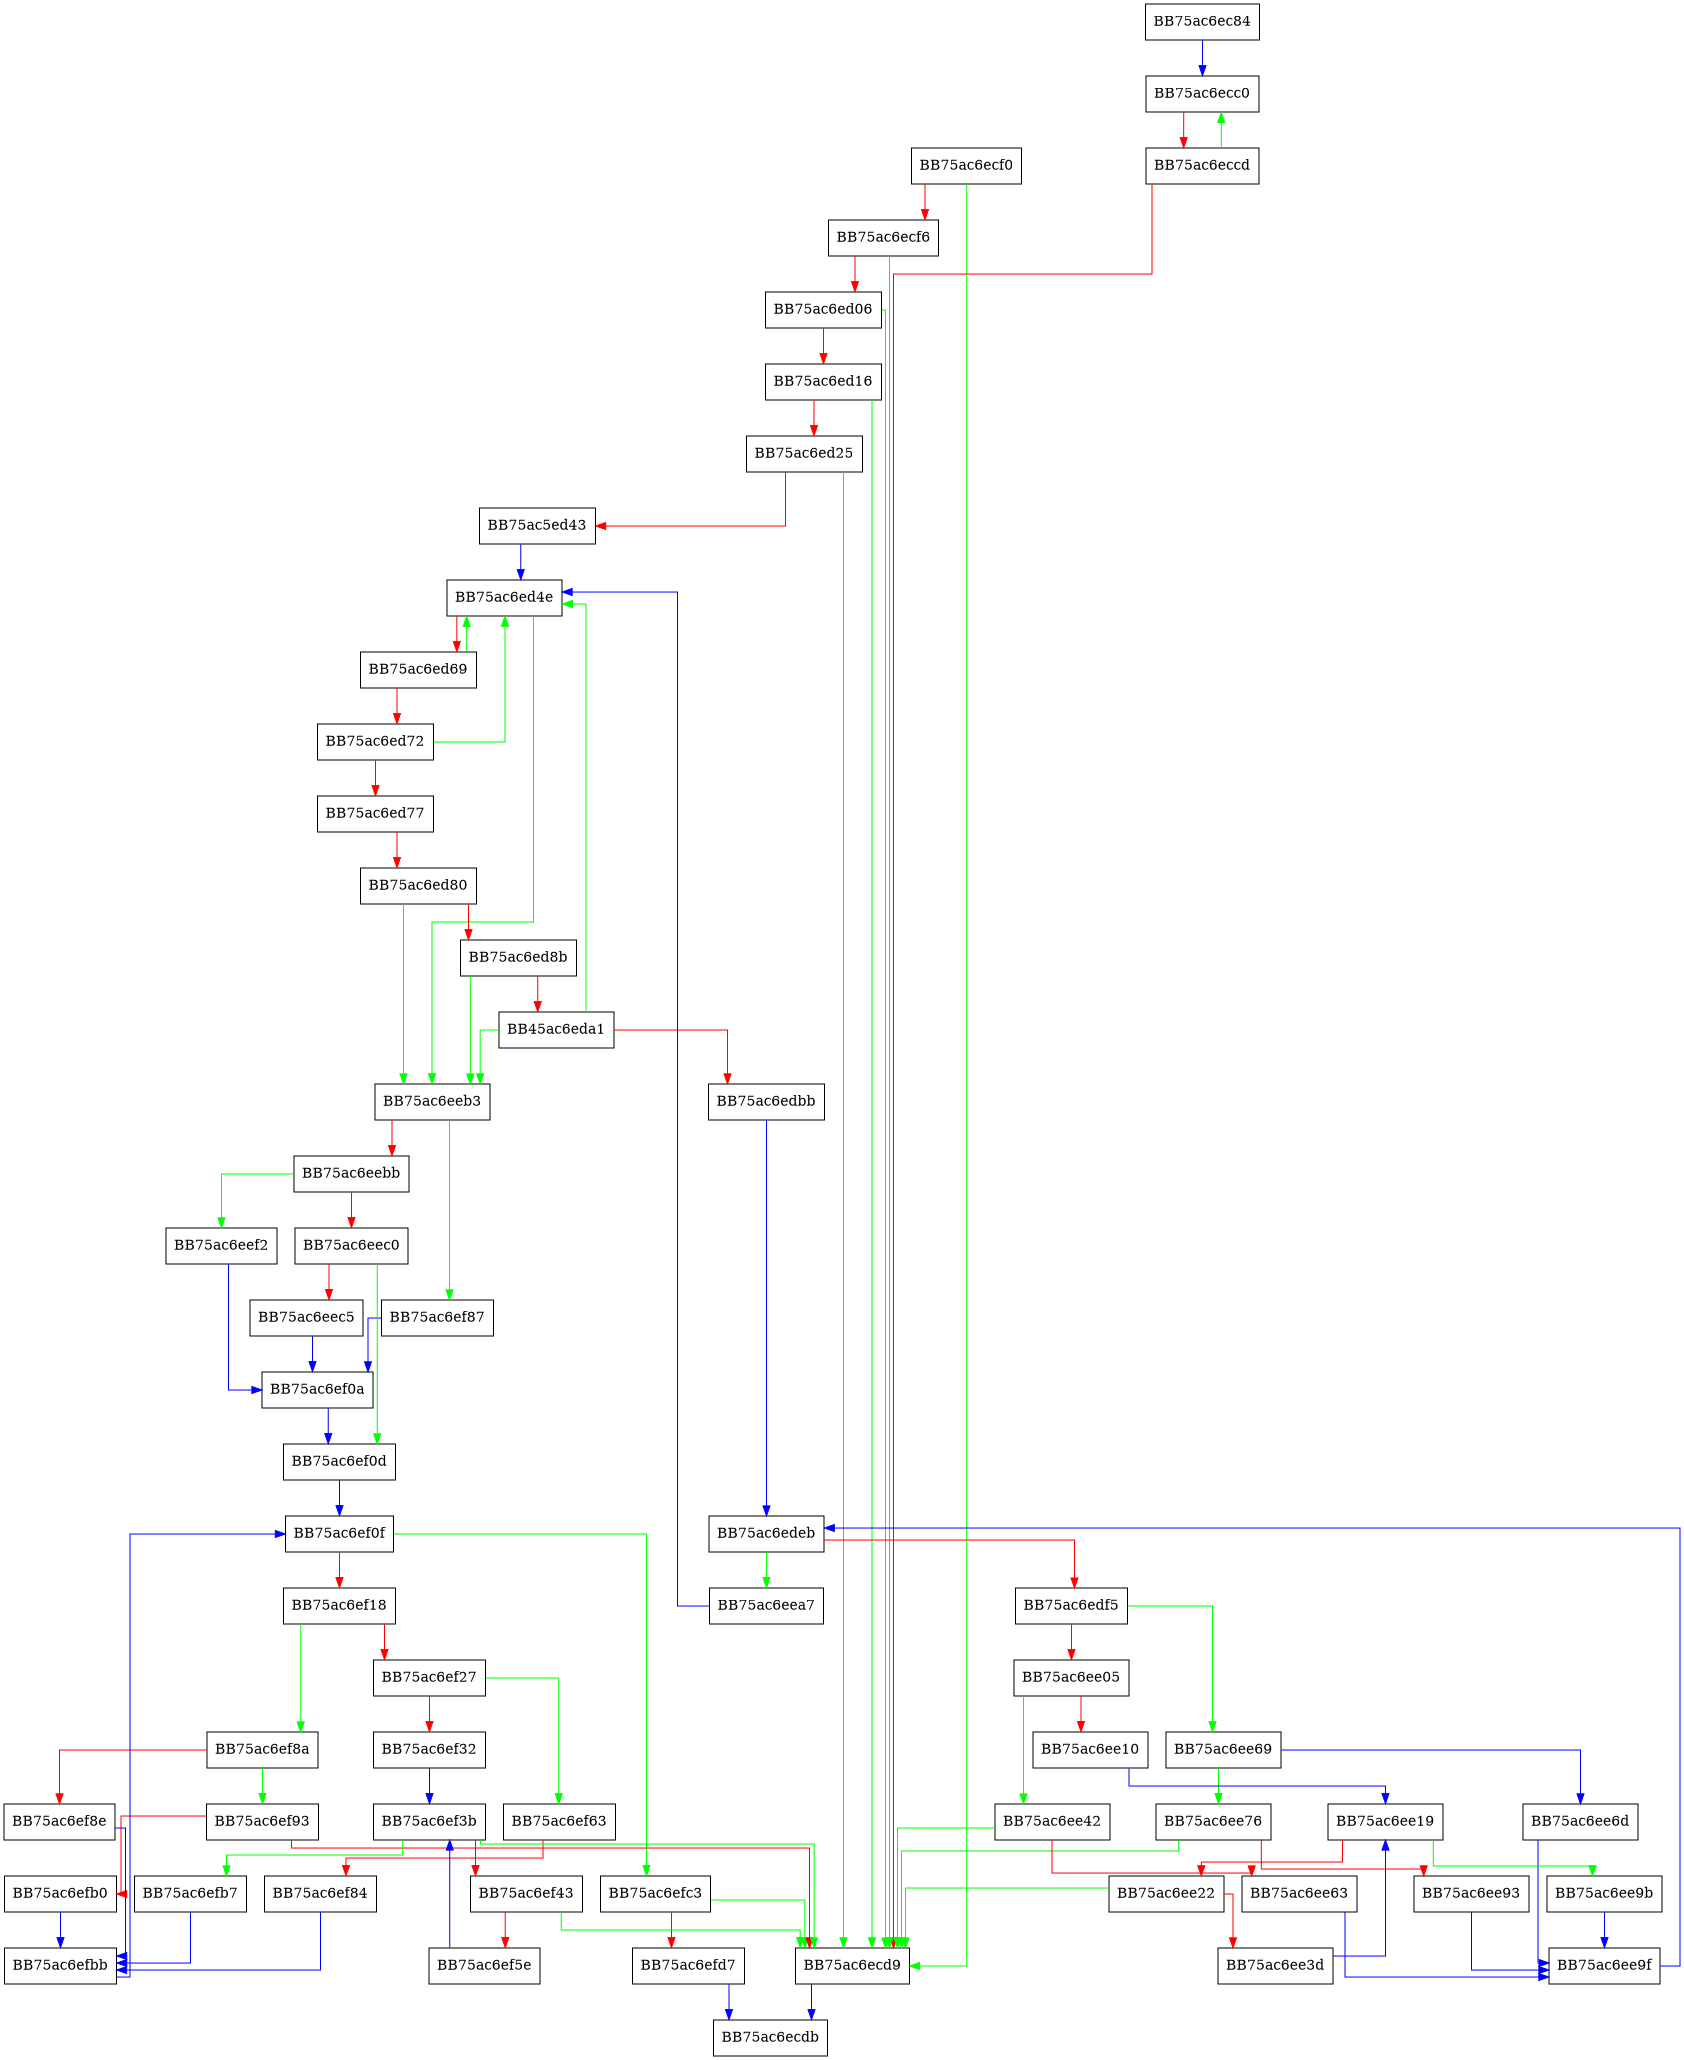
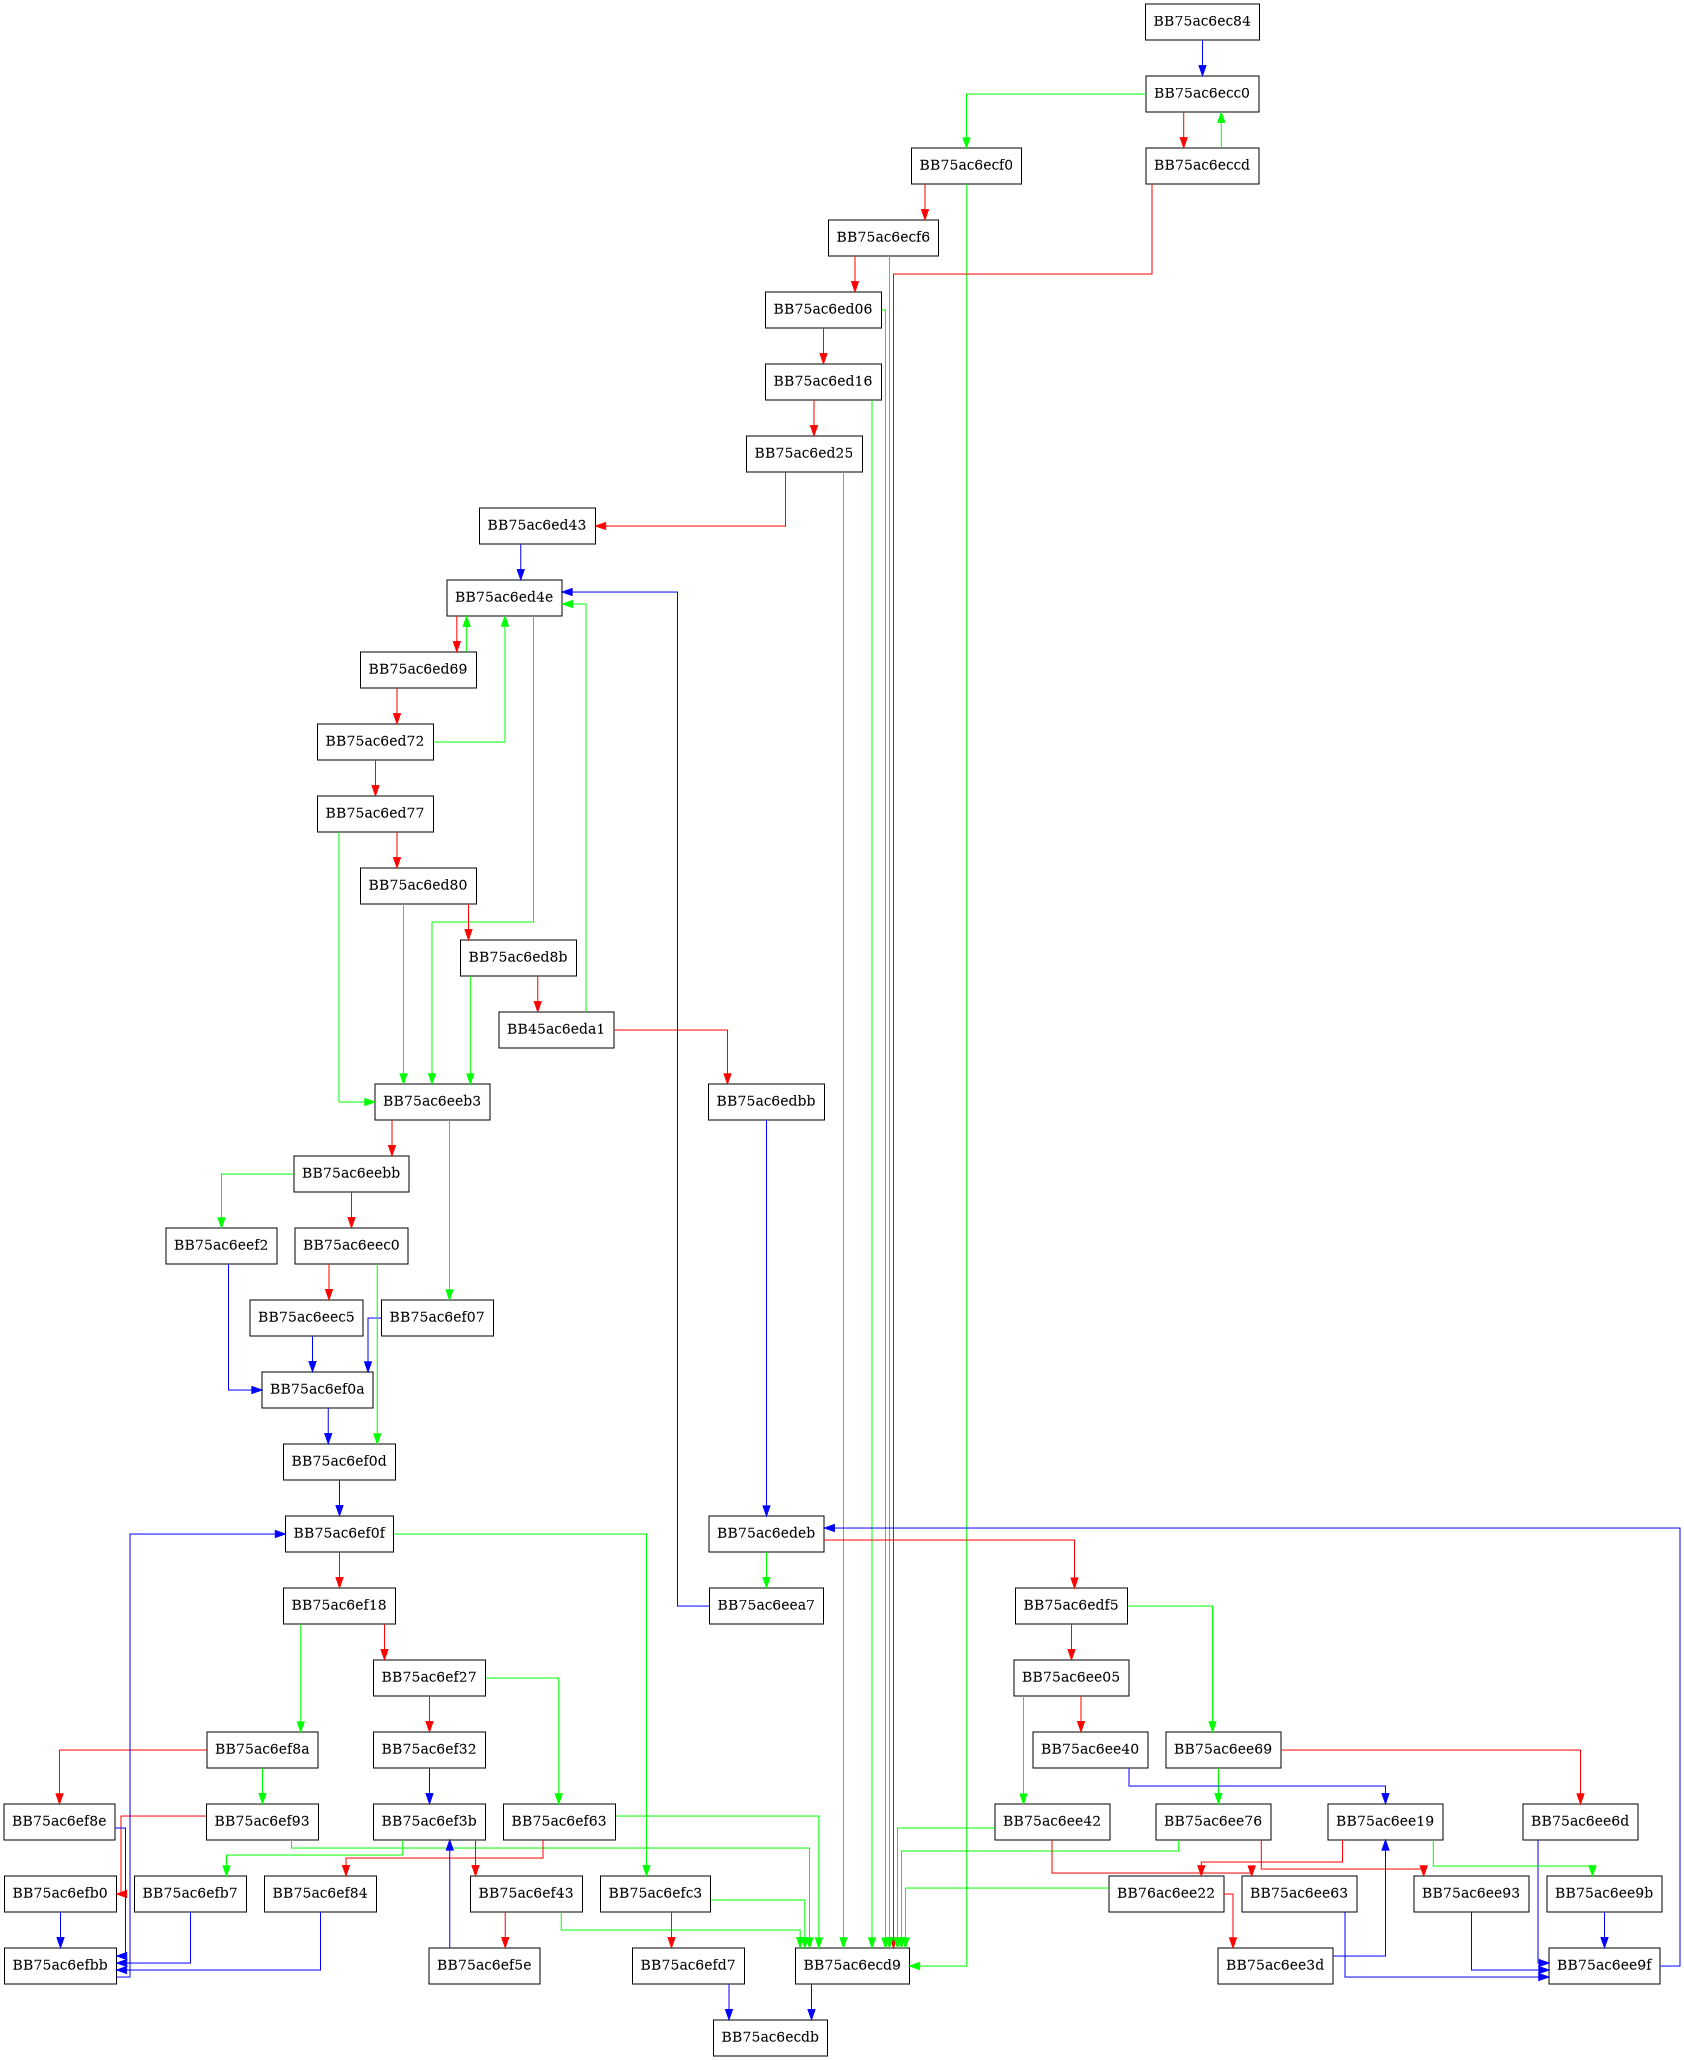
none -> (1034, 94)
(538, 526) -> (538, 526)
(480, 1043) -> (339, 980)
(438, 1318) -> (438, 1318)
(1090, 1750) -> (1090, 1750)
(1453, 1750) -> (1453, 1750)
(692, 1844) -> (778, 1816)
(468, 1848) -> (591, 1848)
(1166, 1894) -> (1166, 1894)
